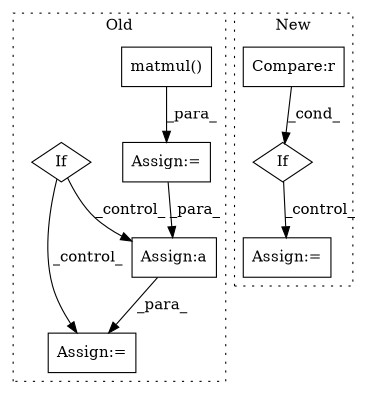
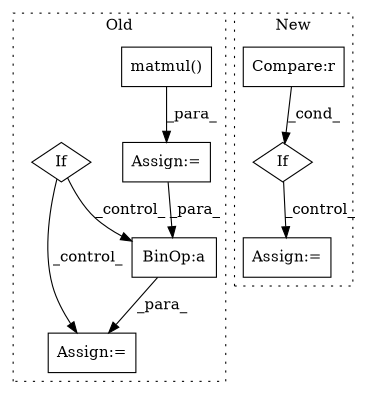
(174, 258) -> (174, 258)
